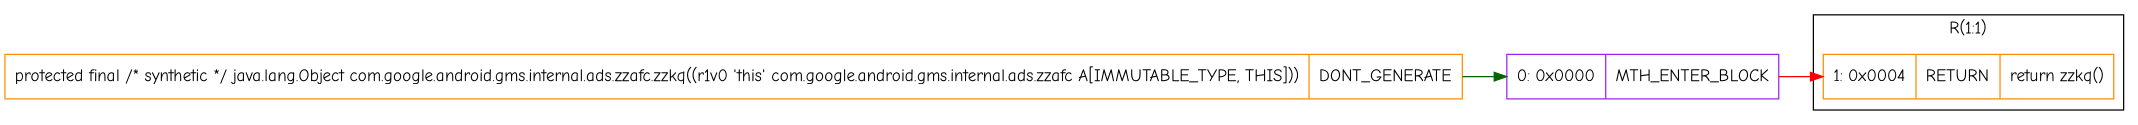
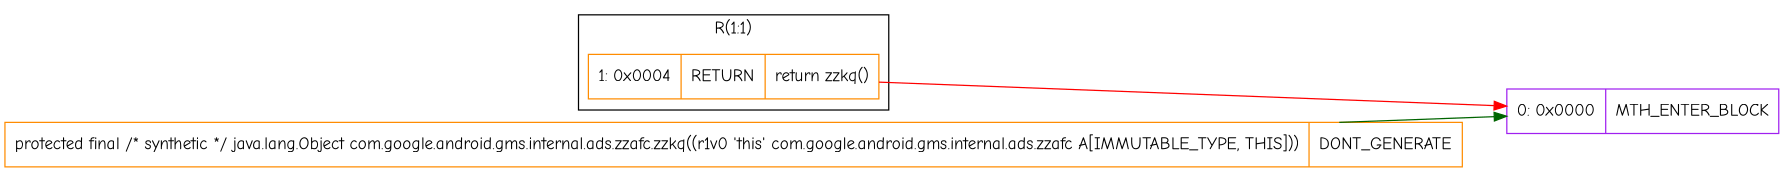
(1795, 77) -> (1186, 94)
